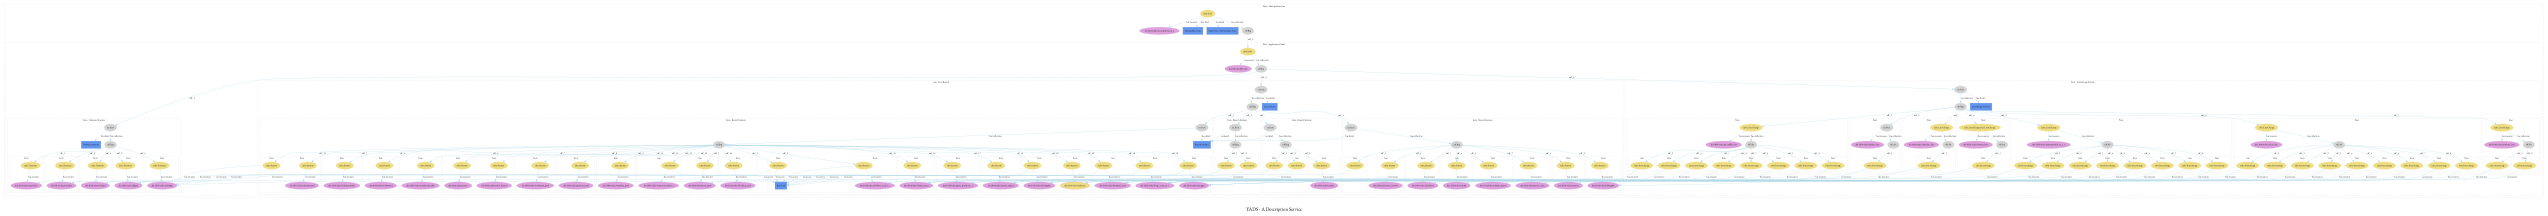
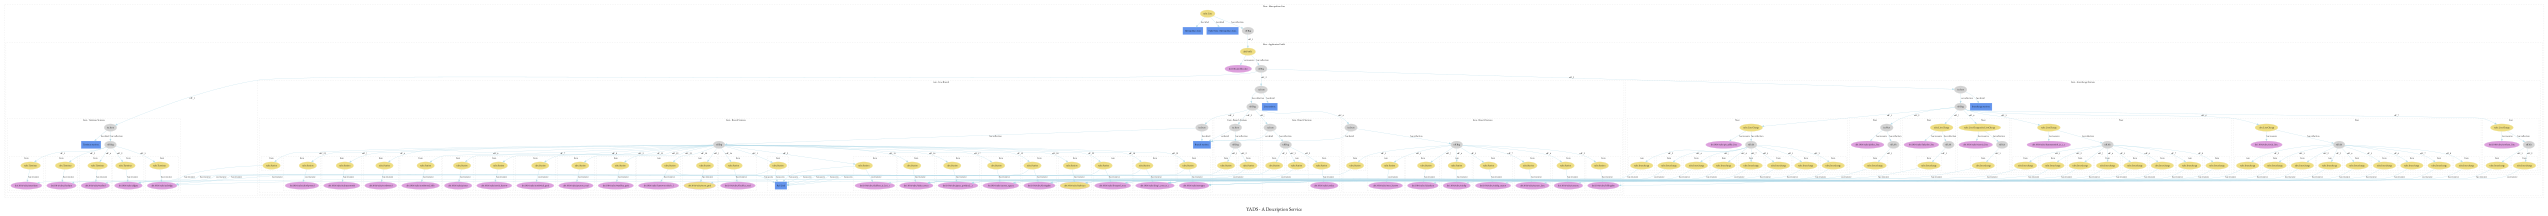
(1159, 31) -> none
(700, 186) -> (700, 186)
